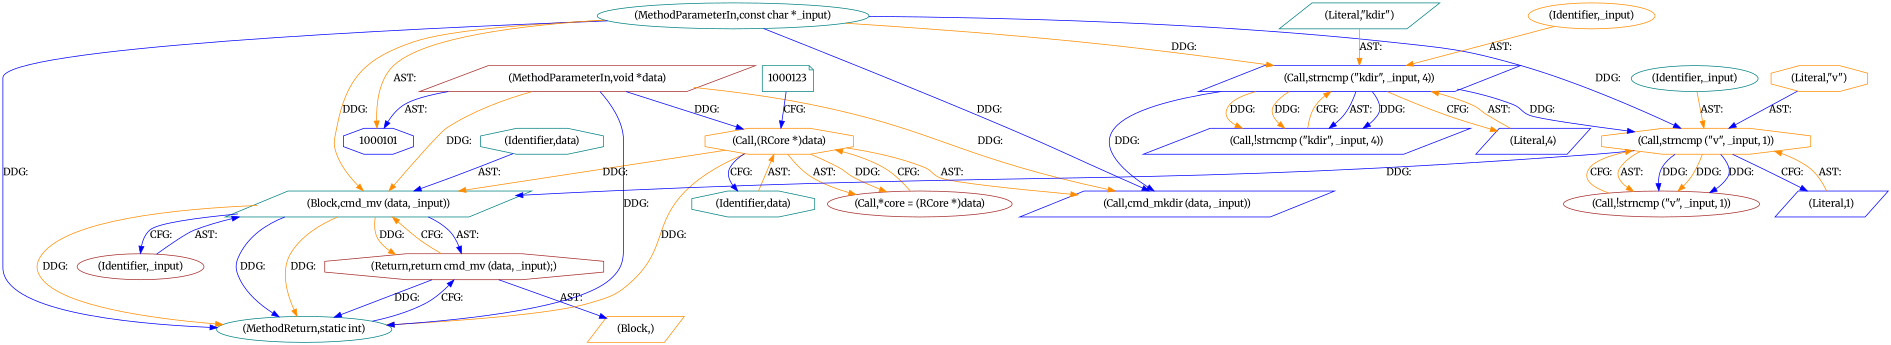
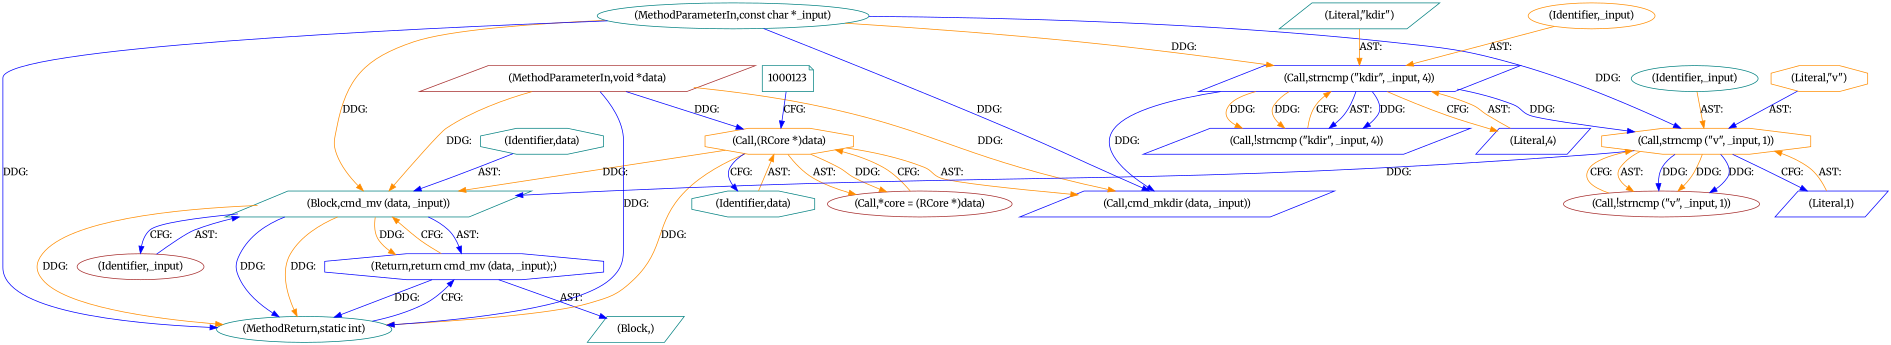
(378, 141) -> none
(464, 267) -> (464, 267)
(636, 329) -> (636, 329)
